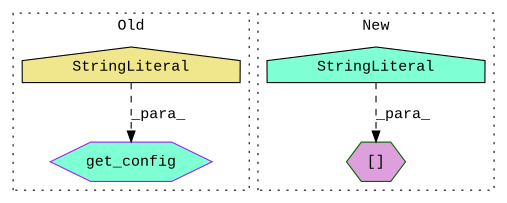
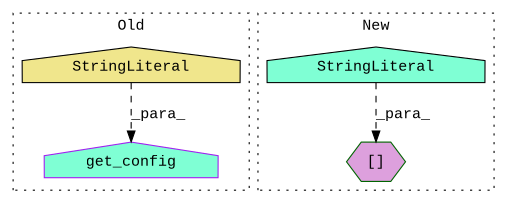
(131, 162) -> (131, 162)
